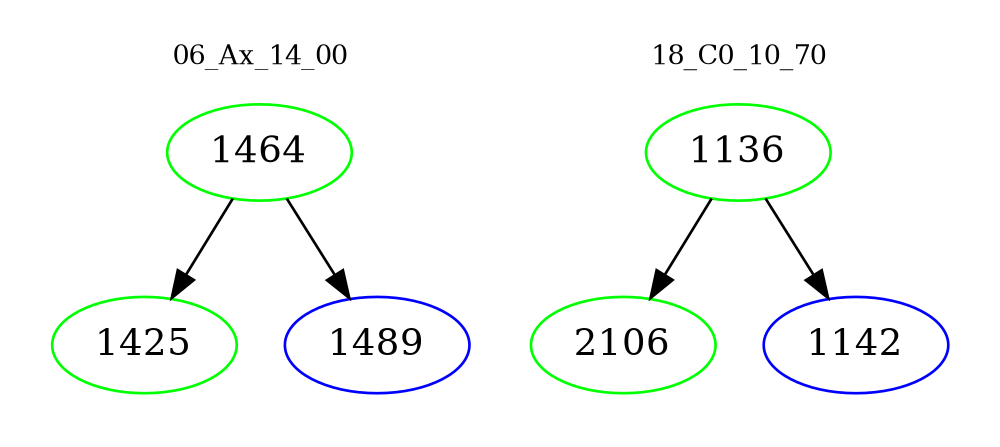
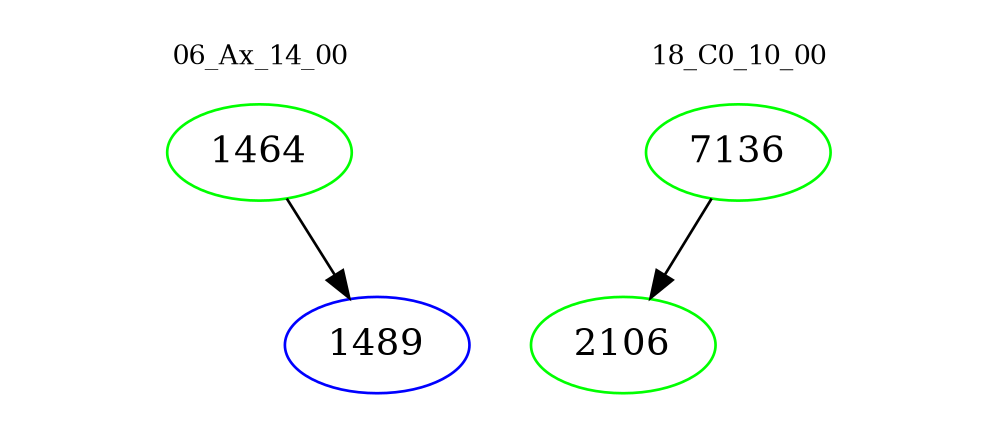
(740, 58) -> (740, 58)
(738, 152) -> (738, 152)
(144, 345) -> none
(856, 345) -> none
